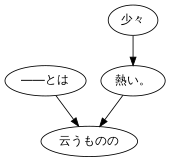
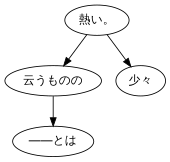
(133, 46) -> (116, 47)
(65, 107) -> (53, 107)
